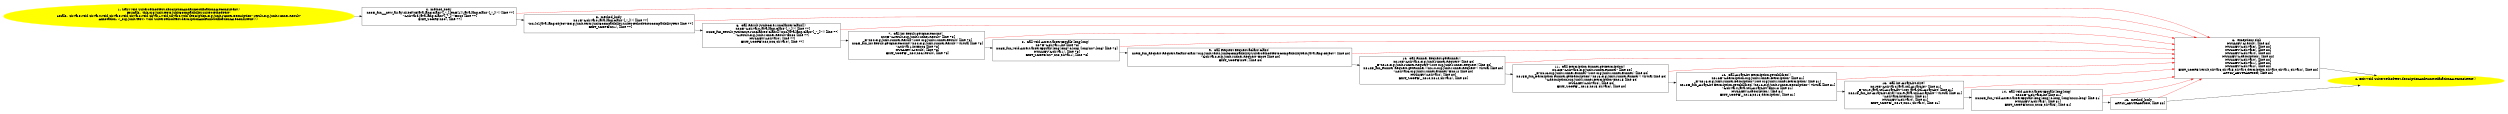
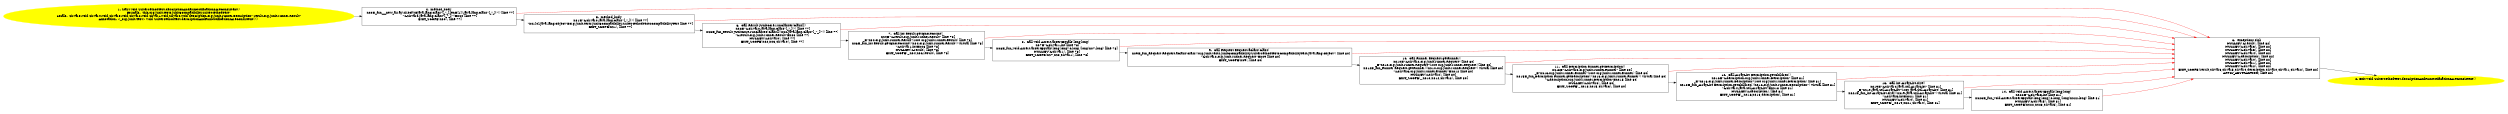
(2139, 104) -> none
